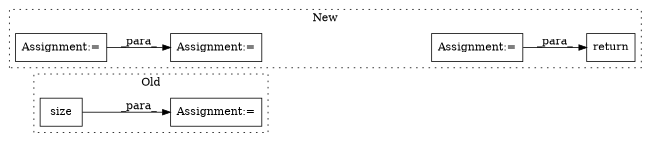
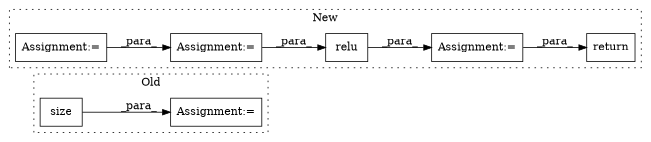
none -> (347, 48)
